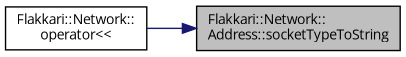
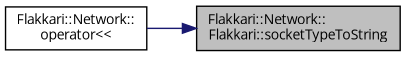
(298, 28) -> (298, 28)
